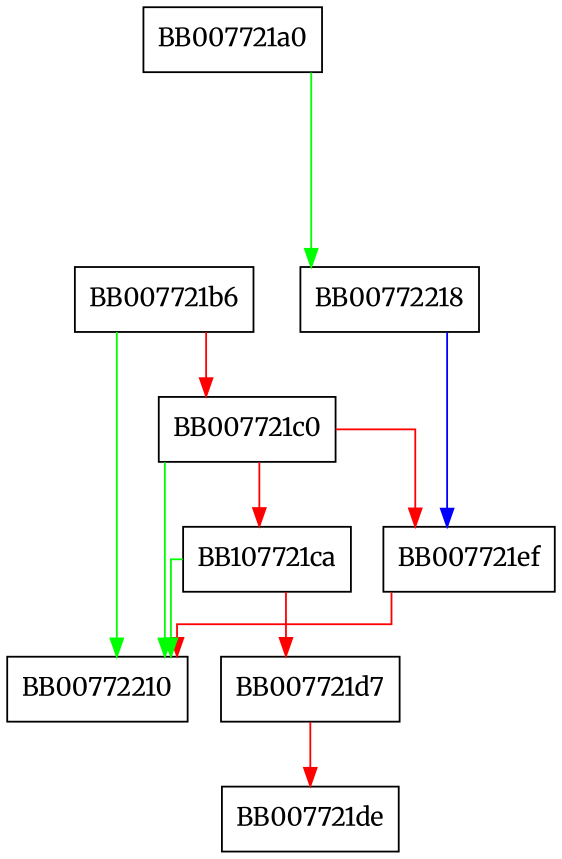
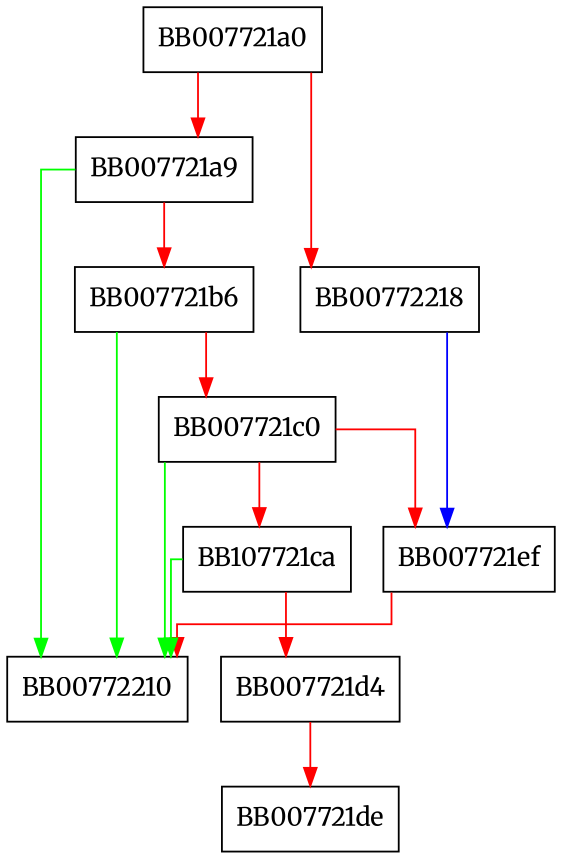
(311, 161) -> (311, 161)
none -> (164, 170)
(310, 689) -> (310, 689)
